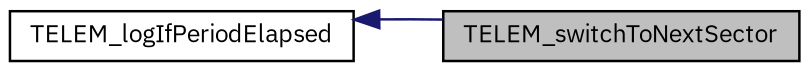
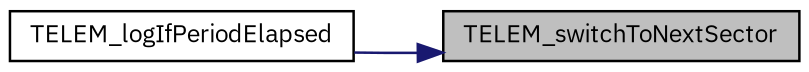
(411, 19) -> (386, 53)
